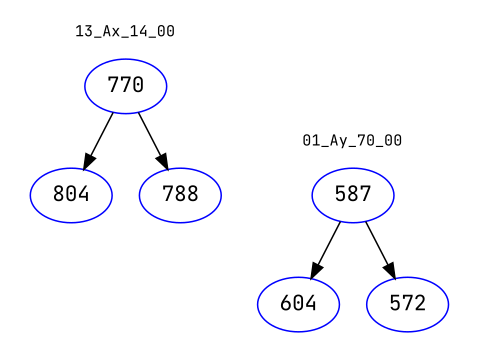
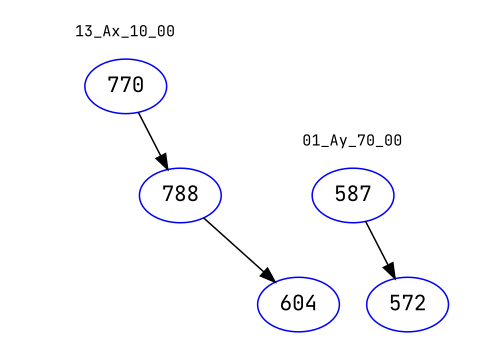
(126, 33) -> (126, 33)
(71, 195) -> none
(329, 243) -> (234, 245)
